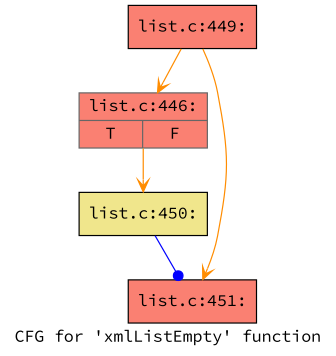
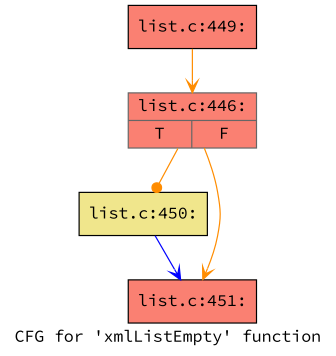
(226, 158) -> (220, 208)
(143, 164) -> (169, 166)
(165, 254) -> (165, 252)
